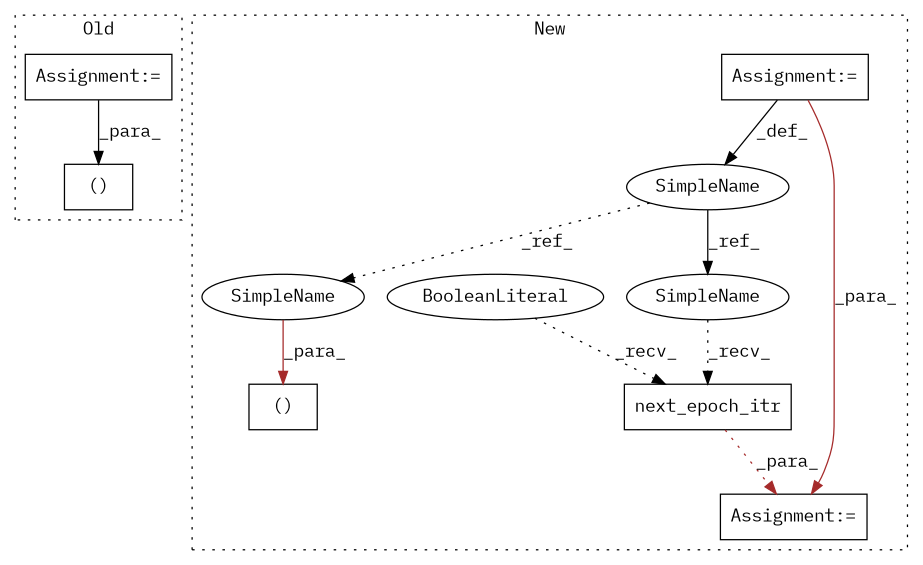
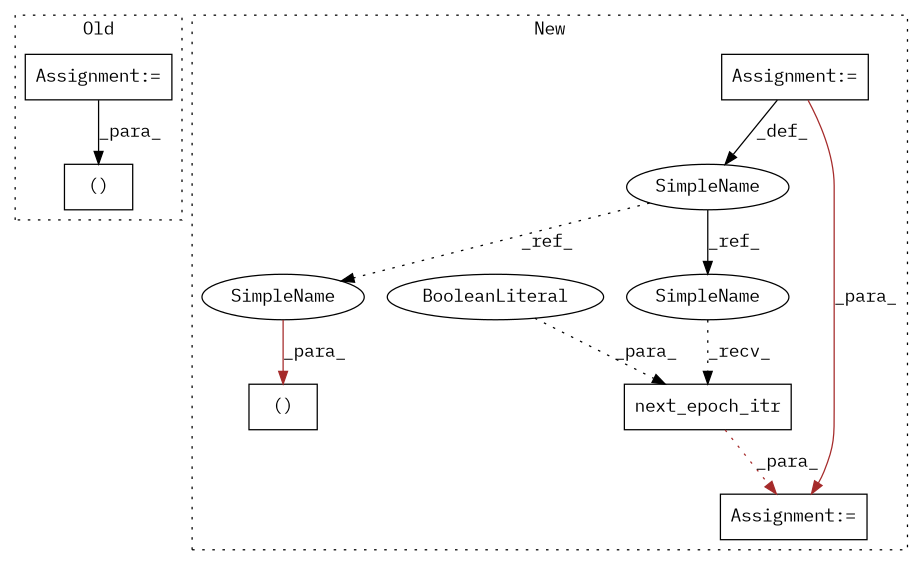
(646, 352) -> (646, 352)
